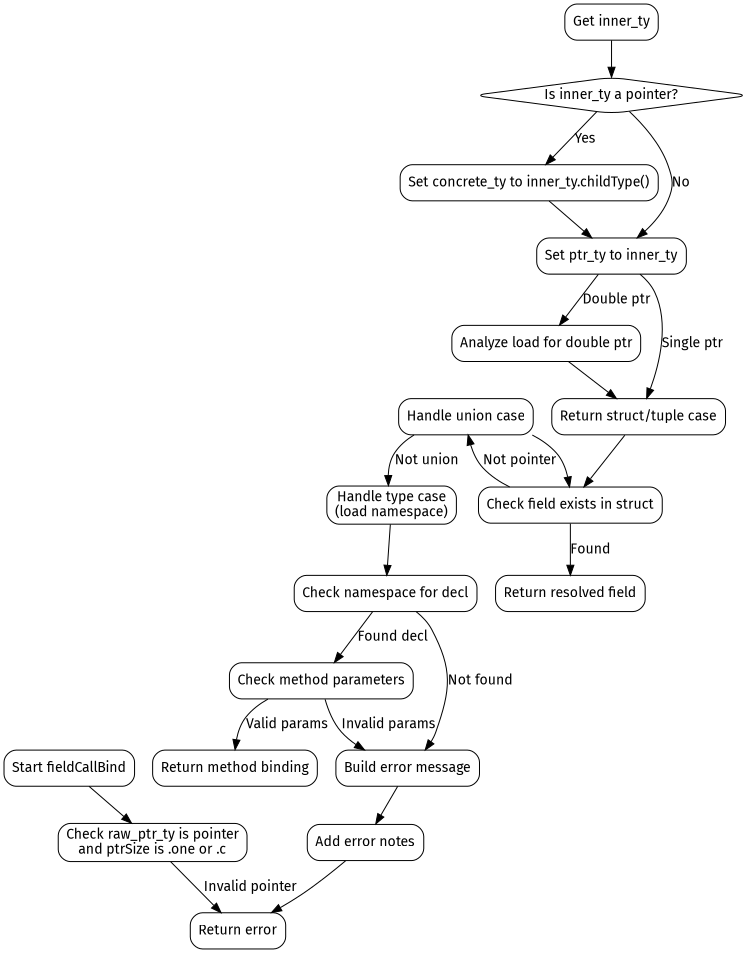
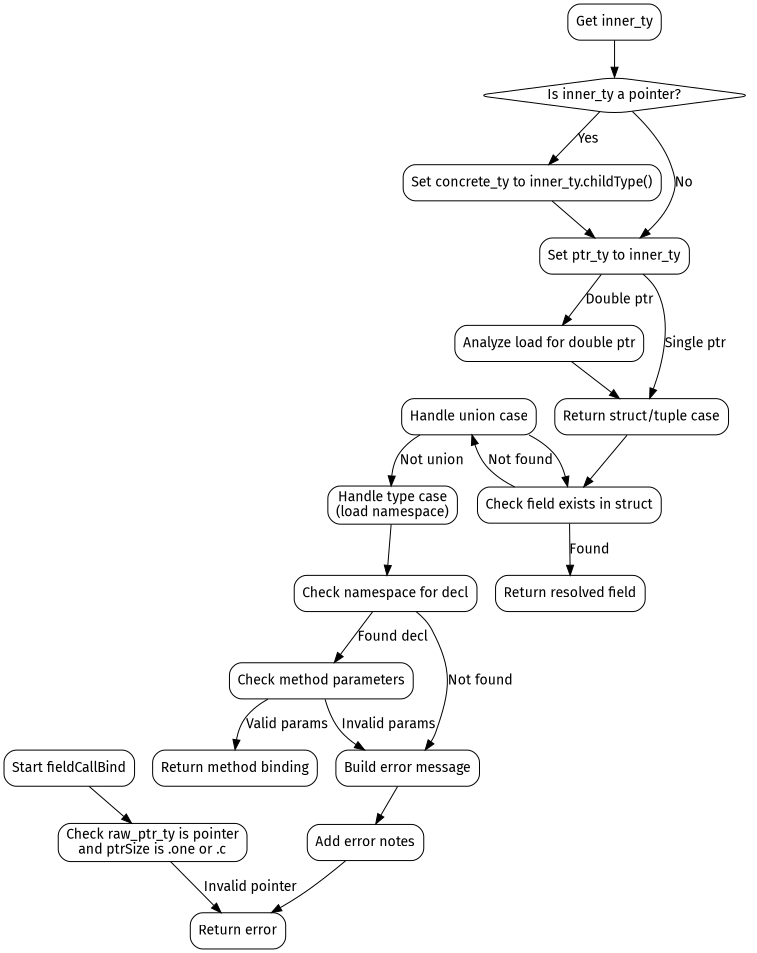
(520, 460) -> (521, 460)
